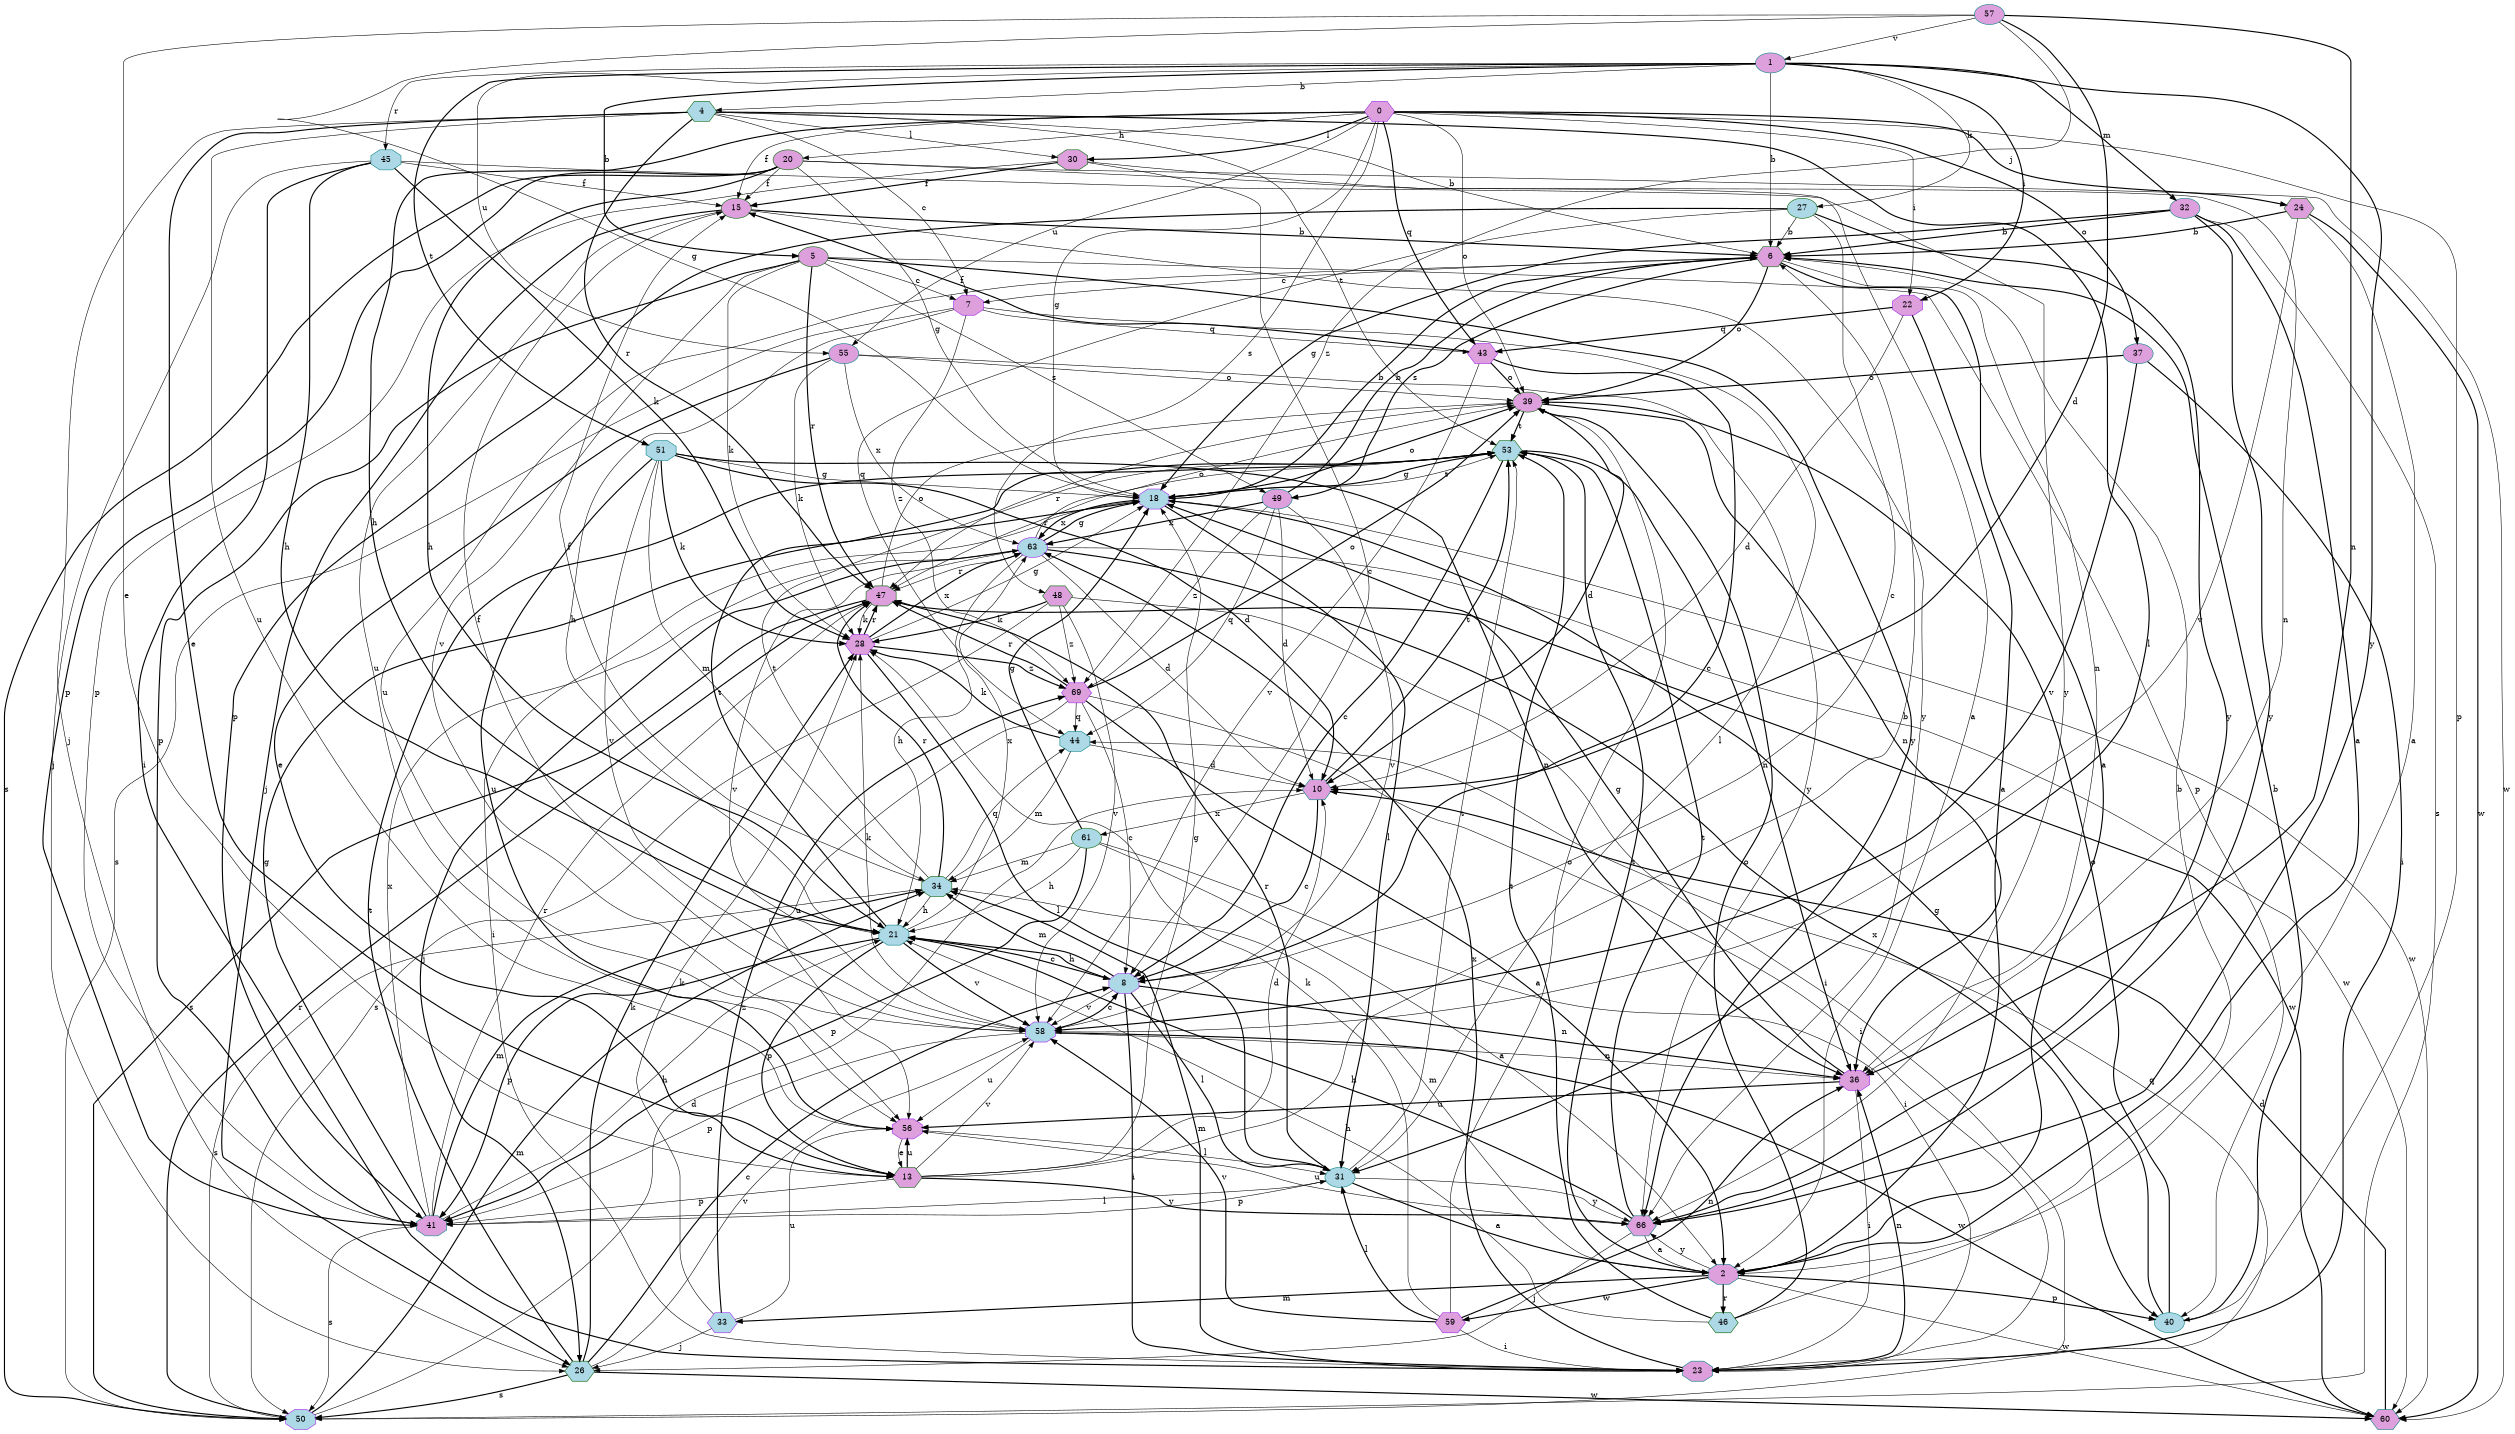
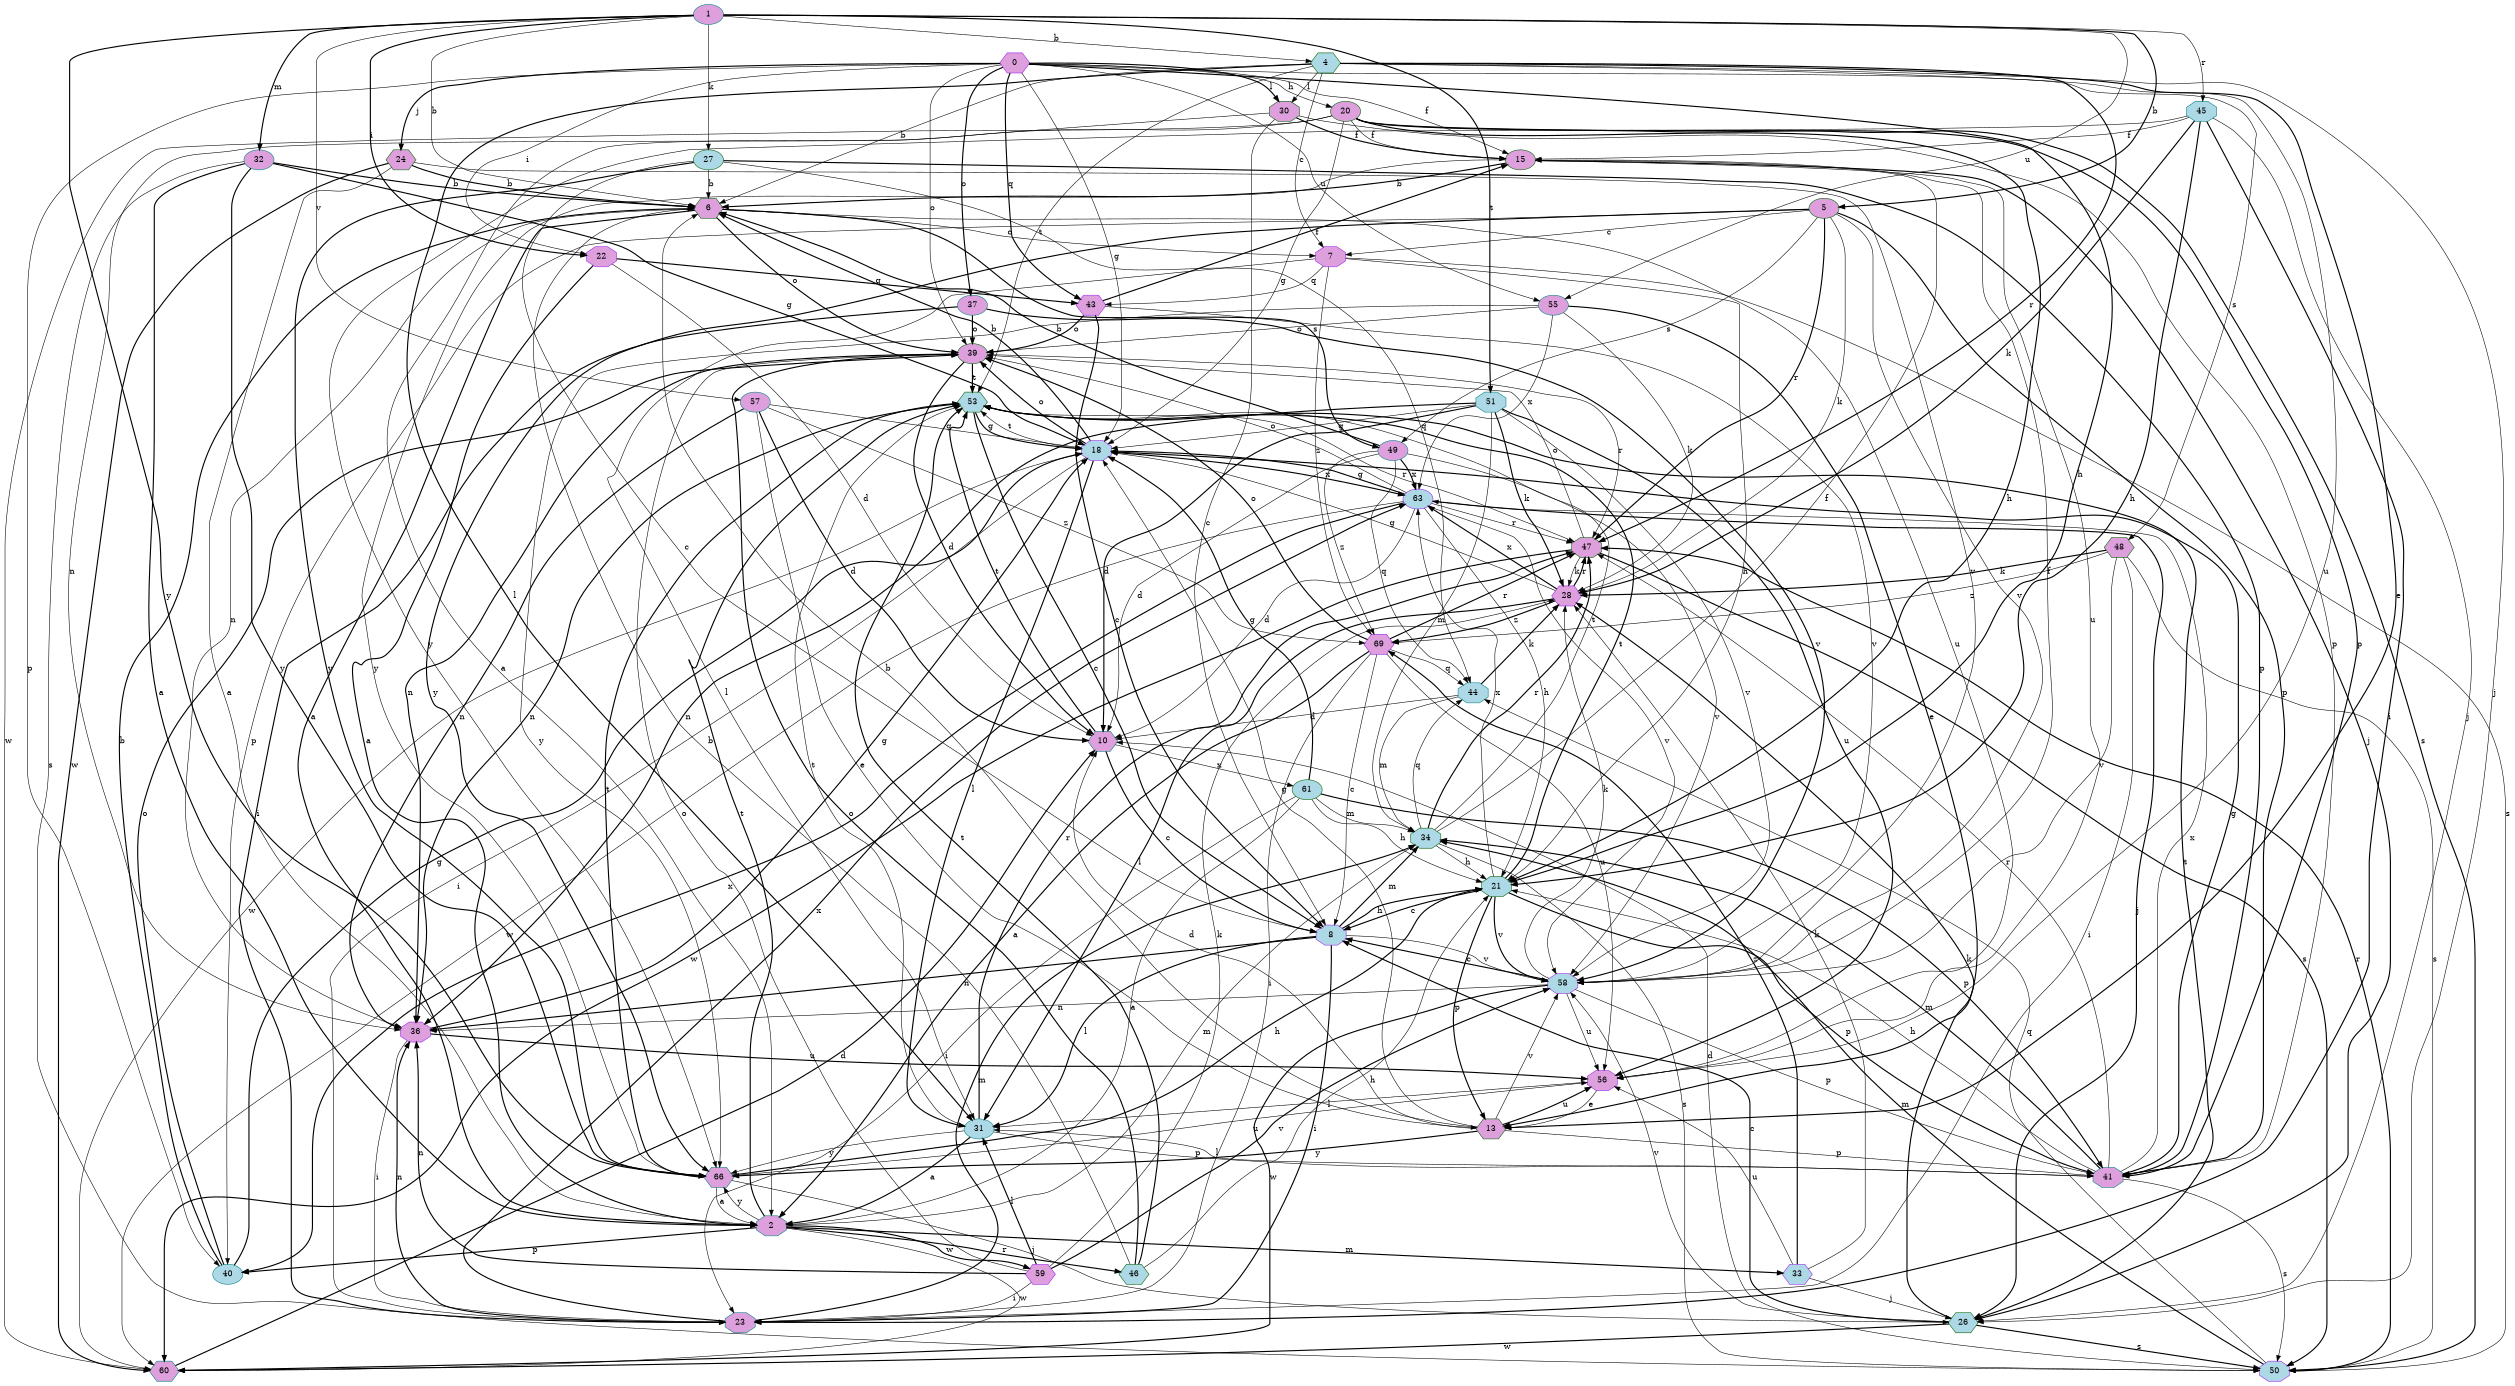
(1883, 38) -> (316, 196)
(894, 935) -> (1497, 887)
